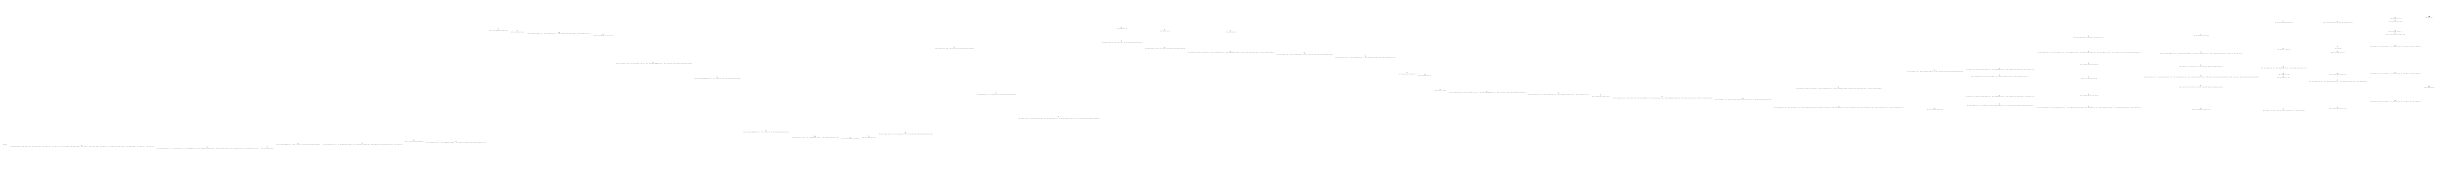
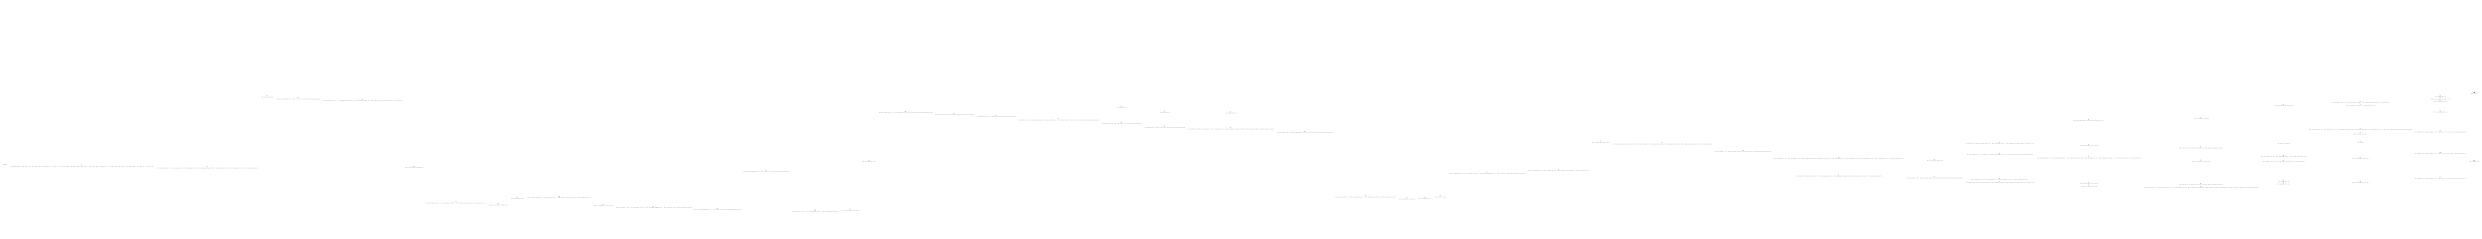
(2201, 53) -> none
